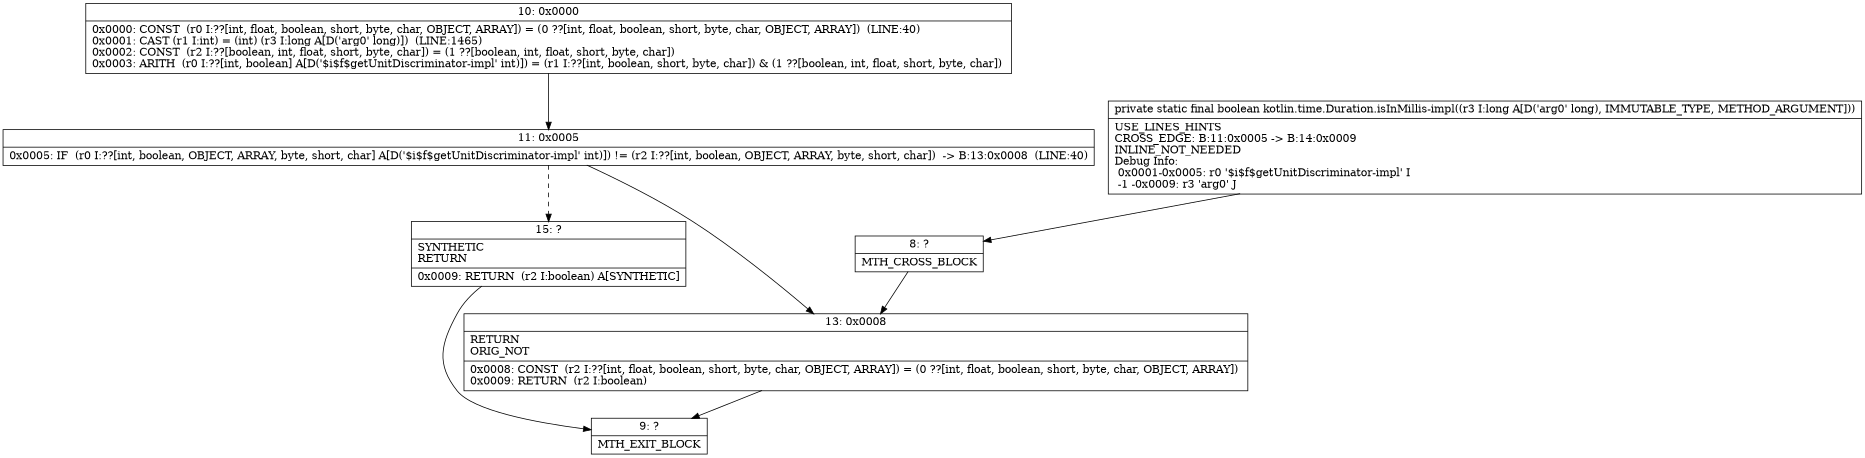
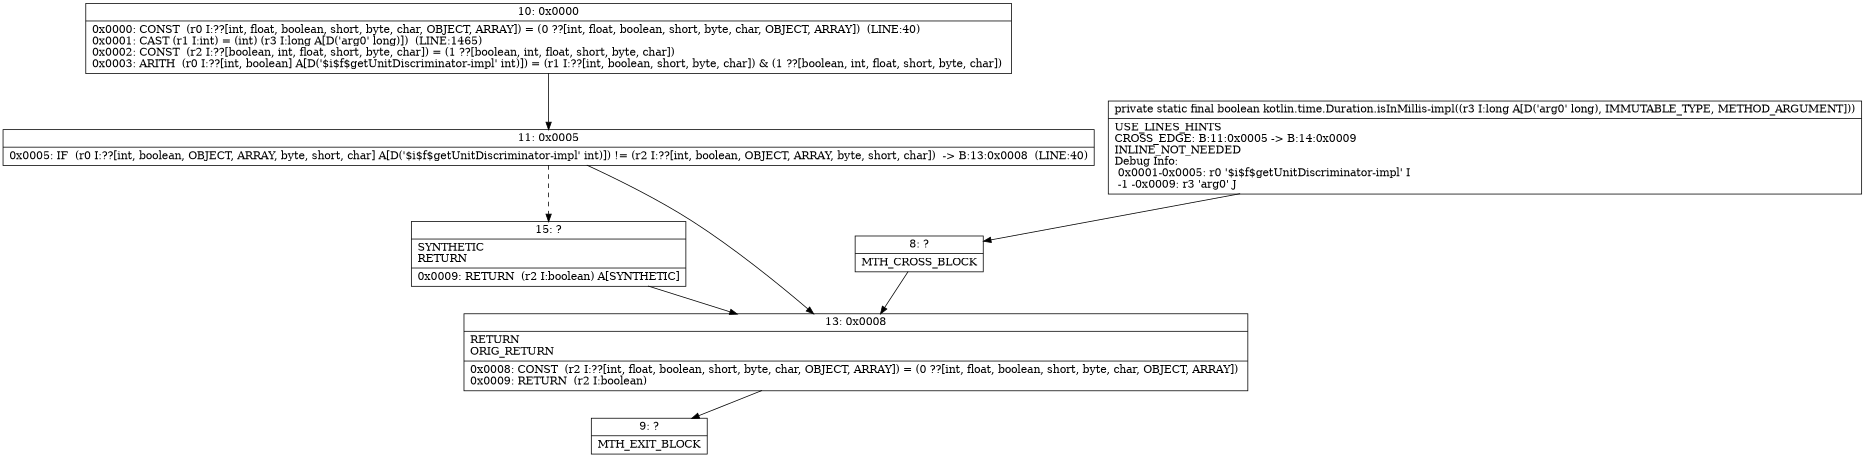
(500, 352) -> (512, 352)
(462, 395) -> (689, 299)
